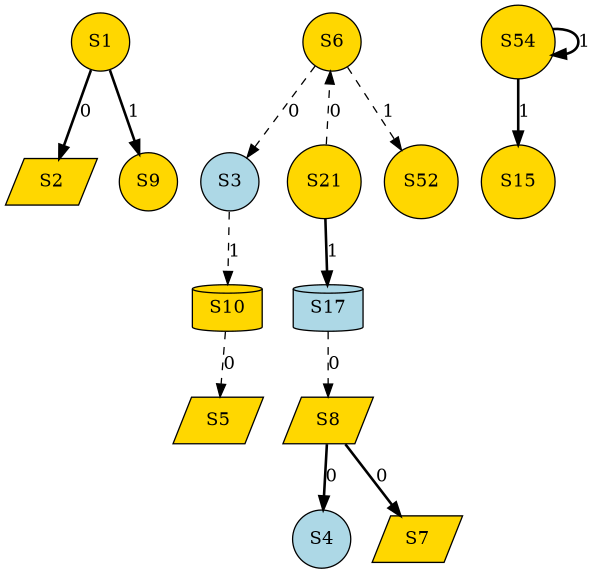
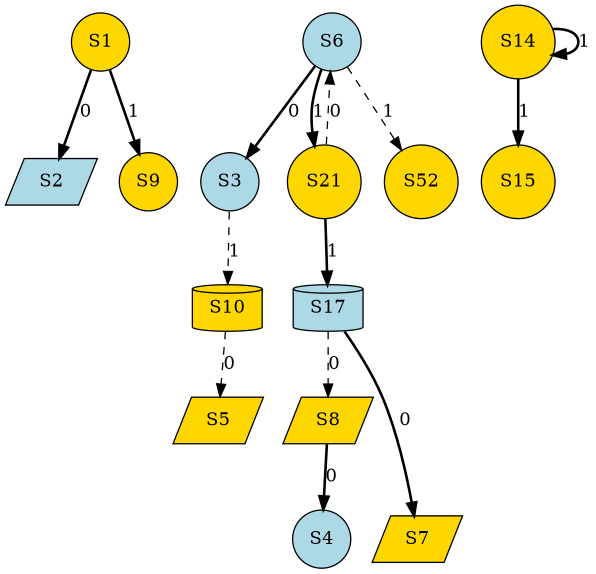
(332, 42) -> (332, 42)
(518, 42) -> (518, 42)
none -> (313, 100)
(285, 106) -> (285, 106)
(51, 182) -> (51, 182)
(369, 475) -> (389, 413)
